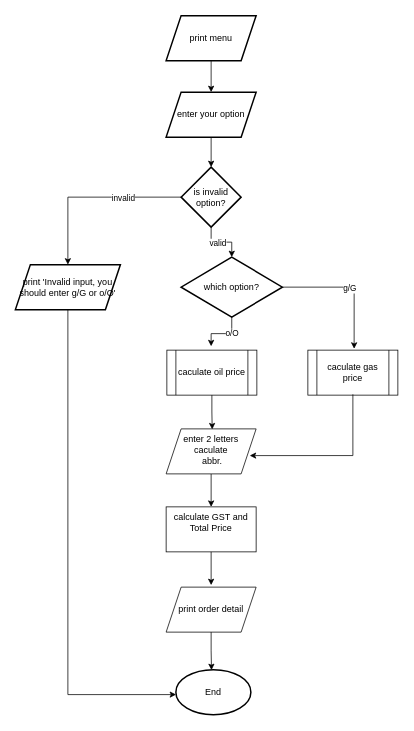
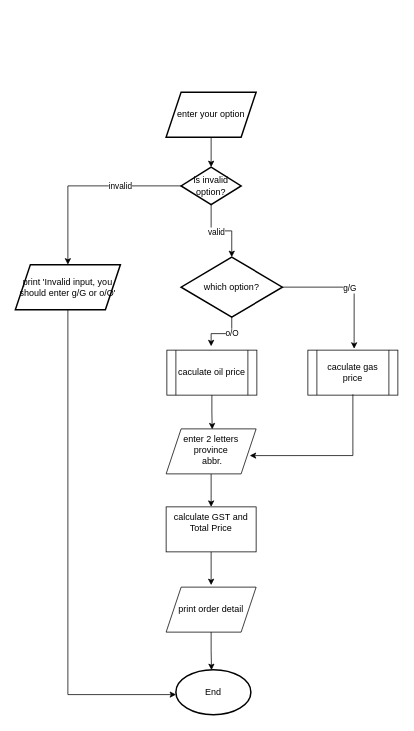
(211, 38) -> none
(211, 61) -> none
(211, 197) -> (211, 186)
(211, 450) -> (211, 450)
